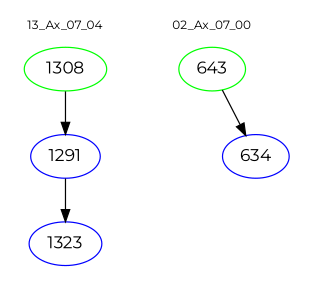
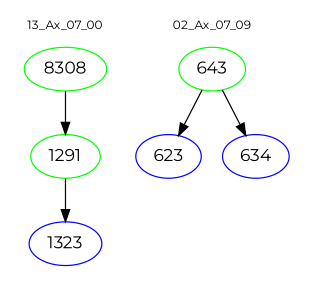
(65, 26) -> (65, 26)
(212, 26) -> (212, 26)
(65, 69) -> (65, 69)
(65, 156) -> (65, 156)
none -> (169, 156)
